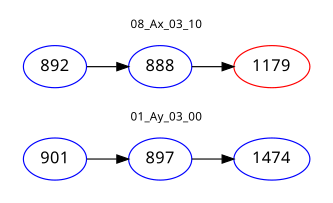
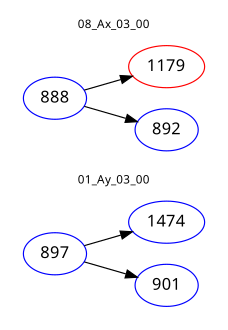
(167, 25) -> (114, 25)
(102, 67) -> (105, 112)
(102, 159) -> (105, 268)
